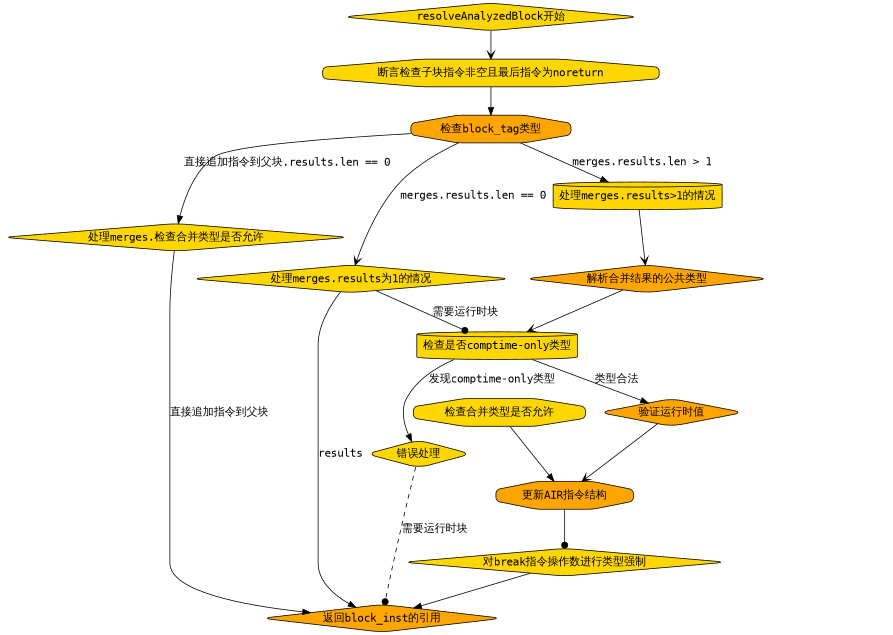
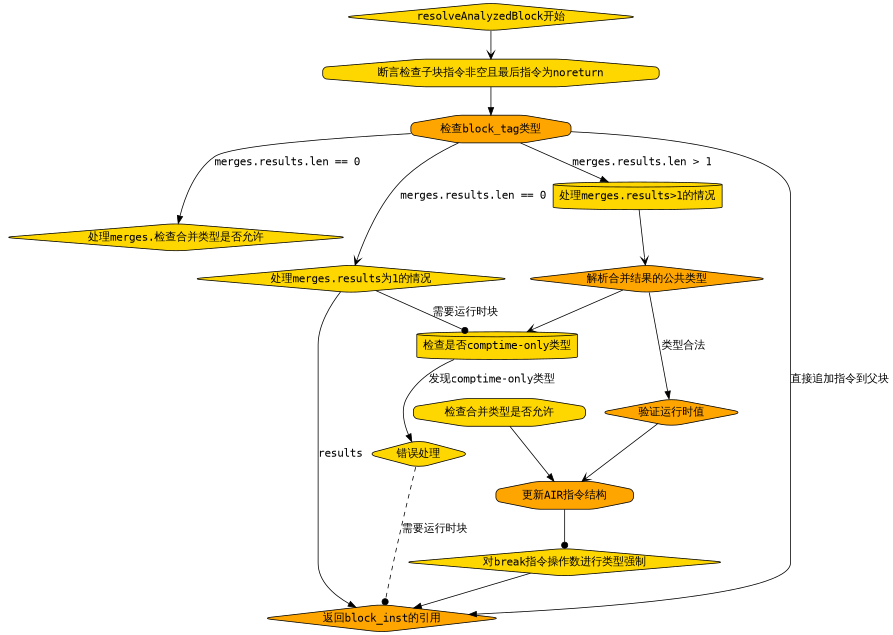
(287, 162) -> (287, 162)
(587, 380) -> (658, 342)
(170, 481) -> (790, 421)
